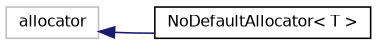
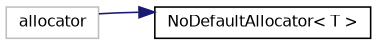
(135, 33) -> (119, 13)
